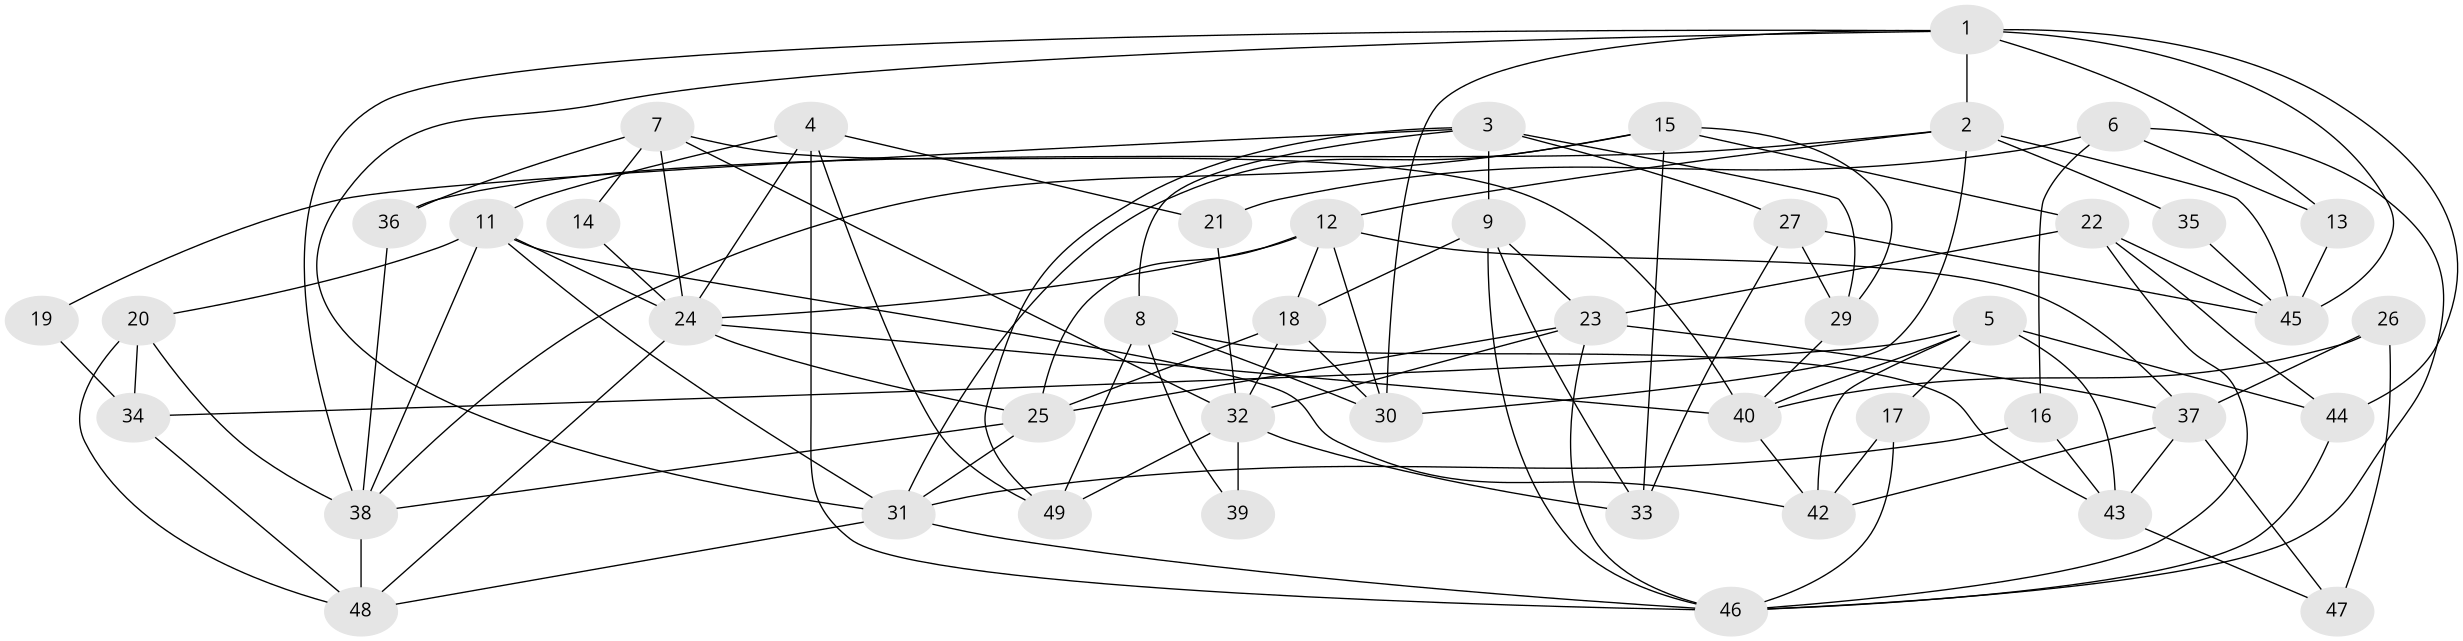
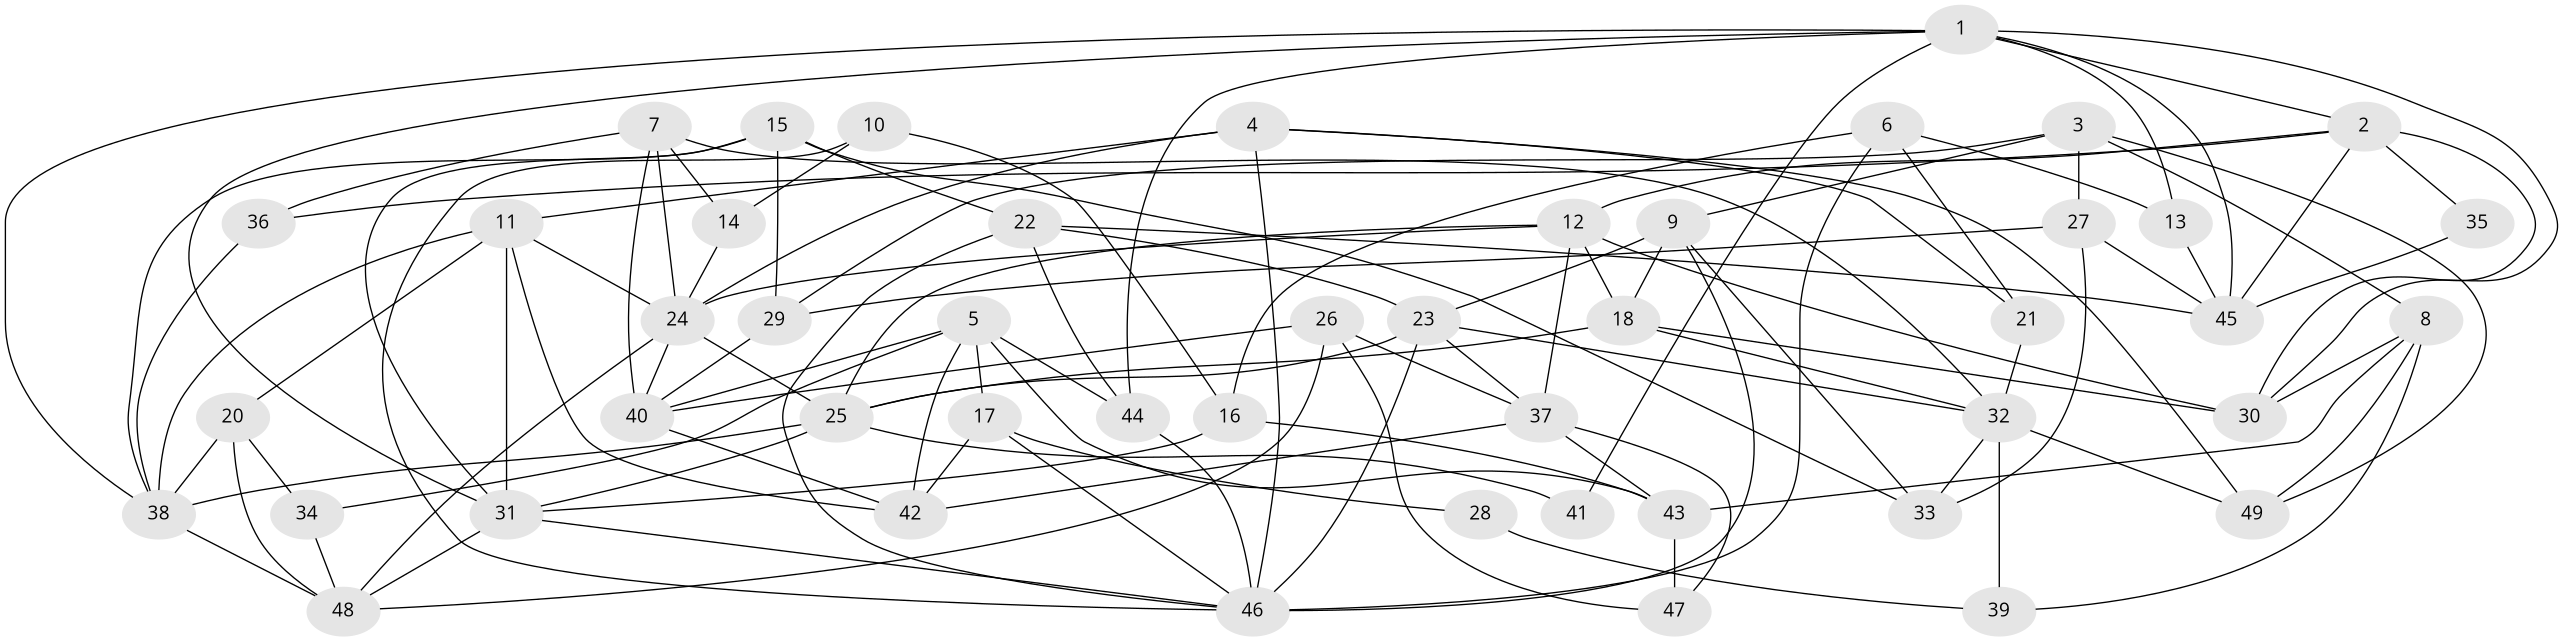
none -> (874, 127)
(42, 321) -> none
none -> (1481, 515)
none -> (1578, 515)
none -> (944, 552)
